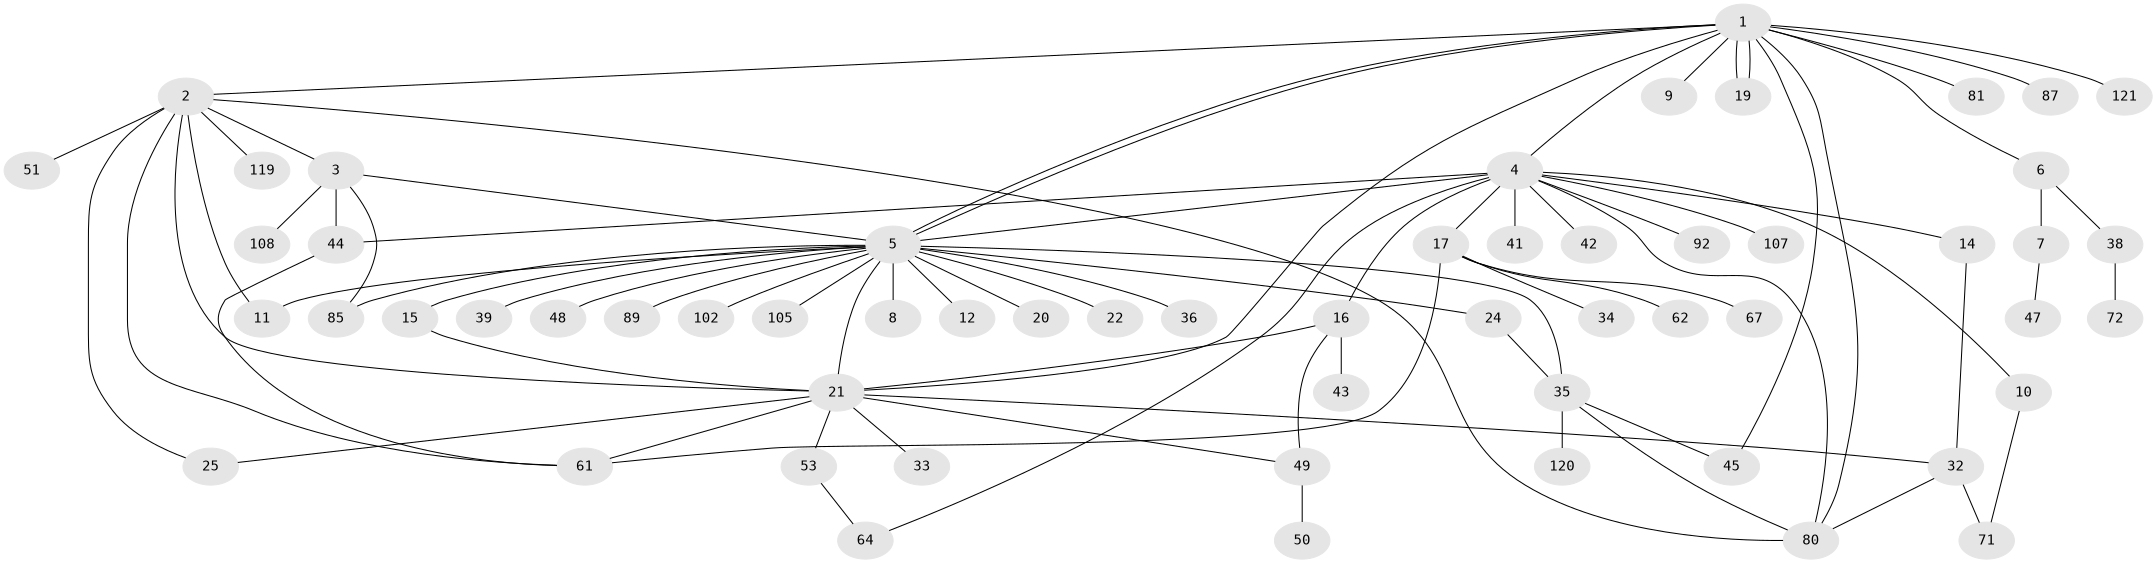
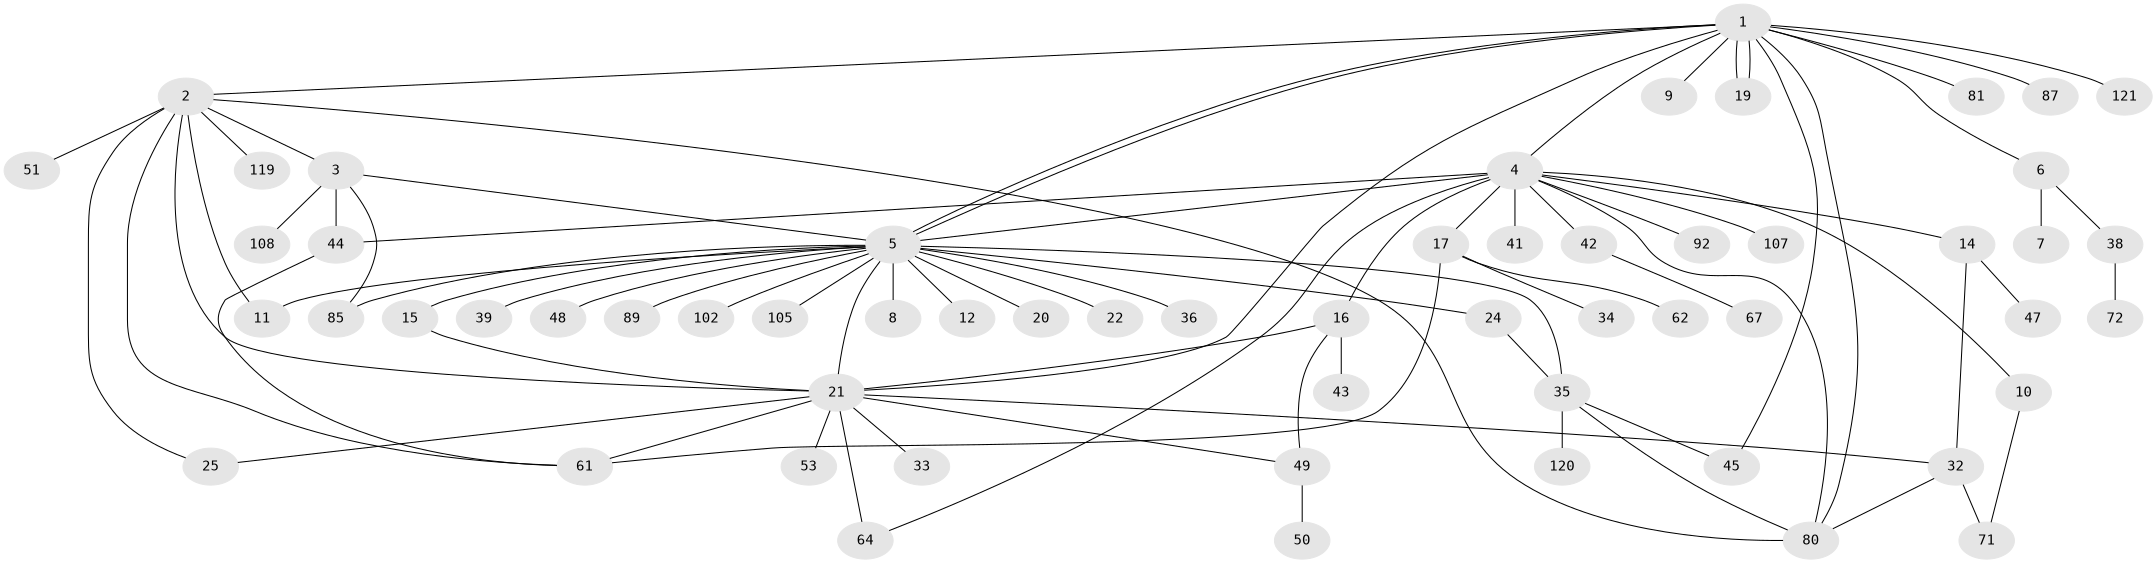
(1605, 282) -> (1672, 281)
(2037, 282) -> (2000, 282)
(837, 504) -> (851, 467)
